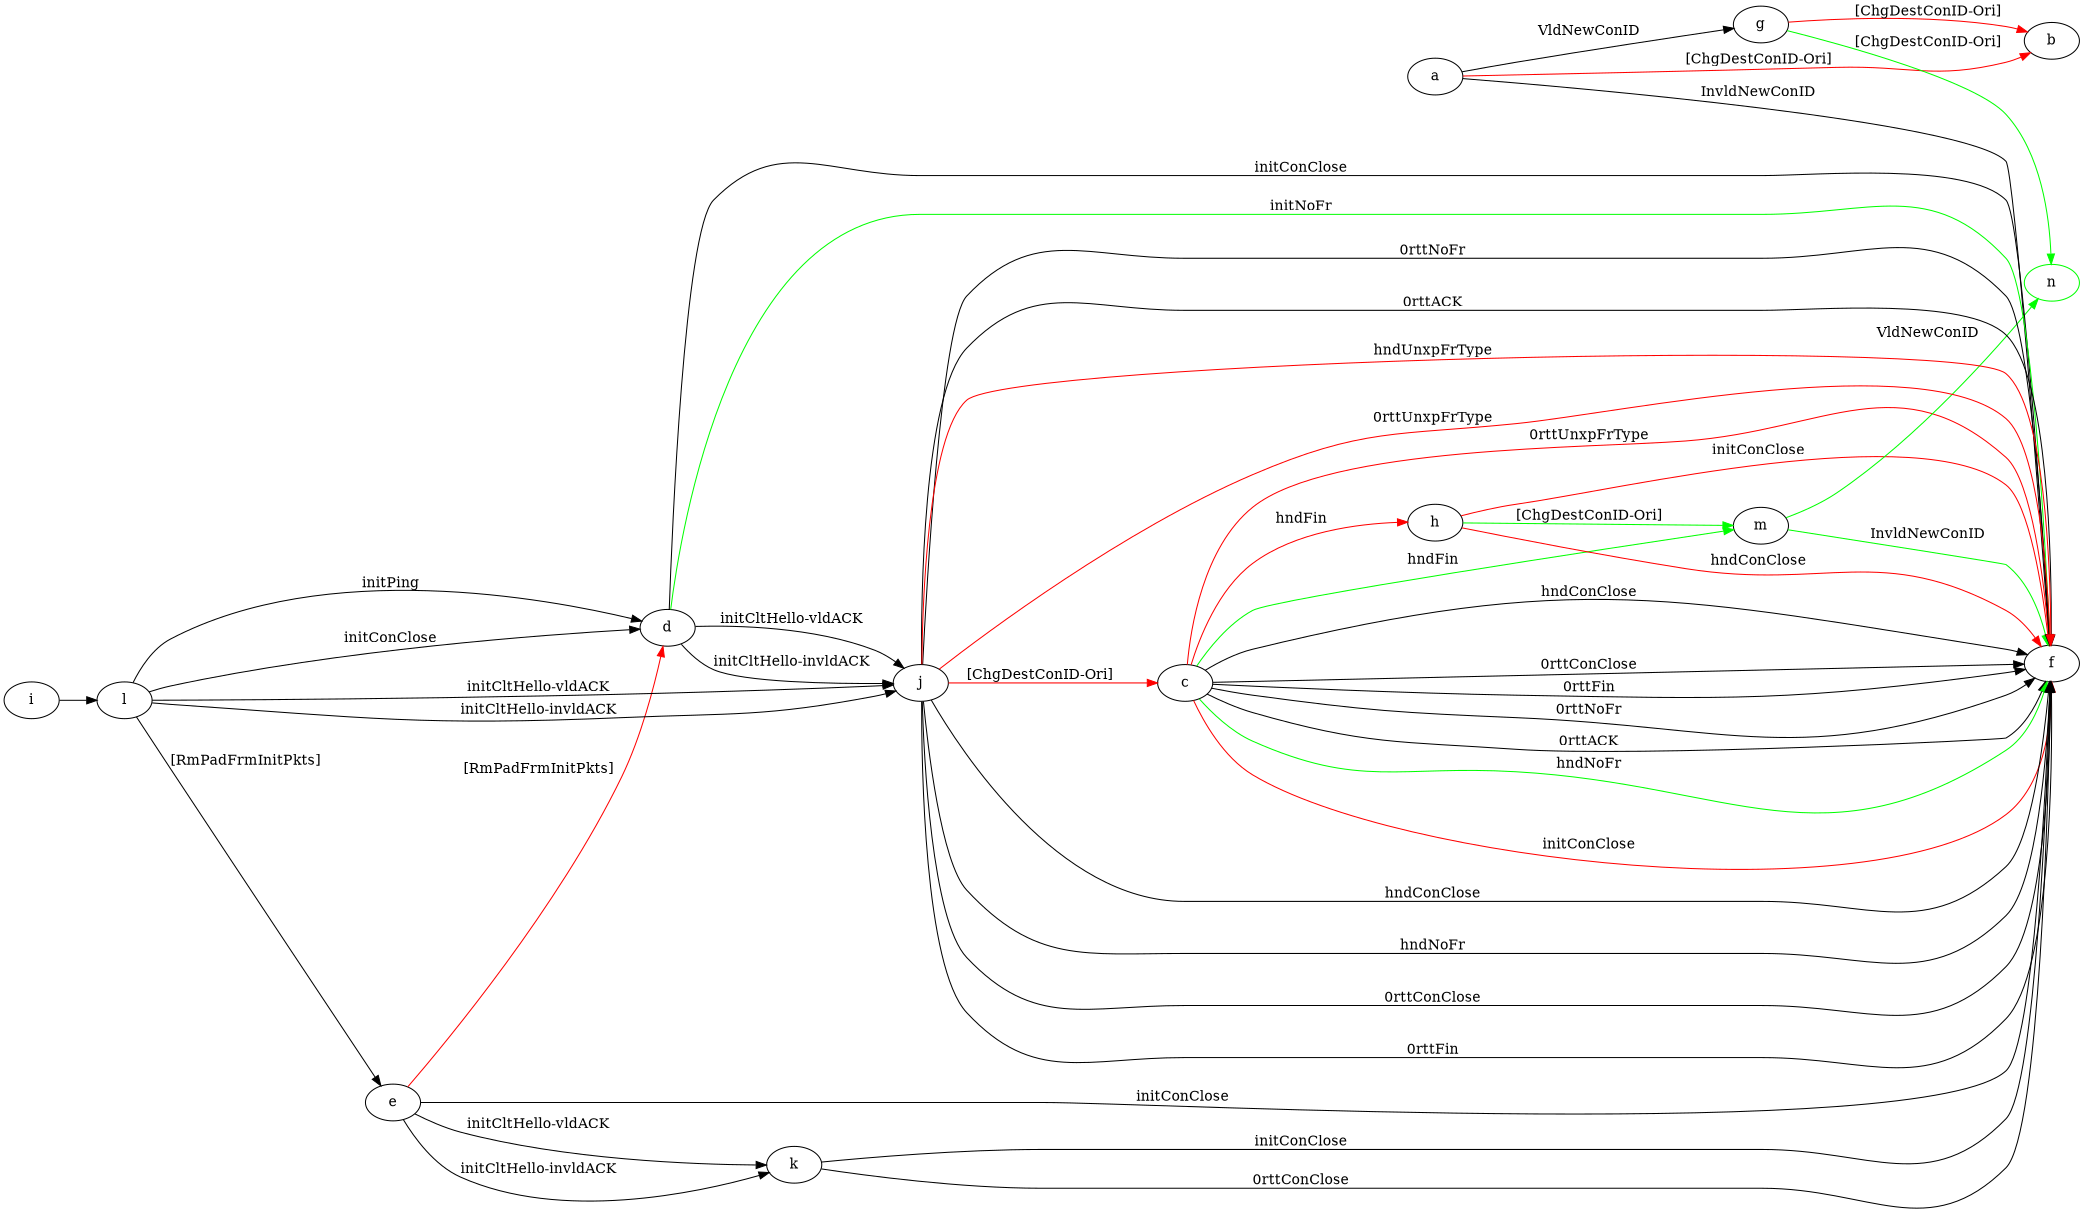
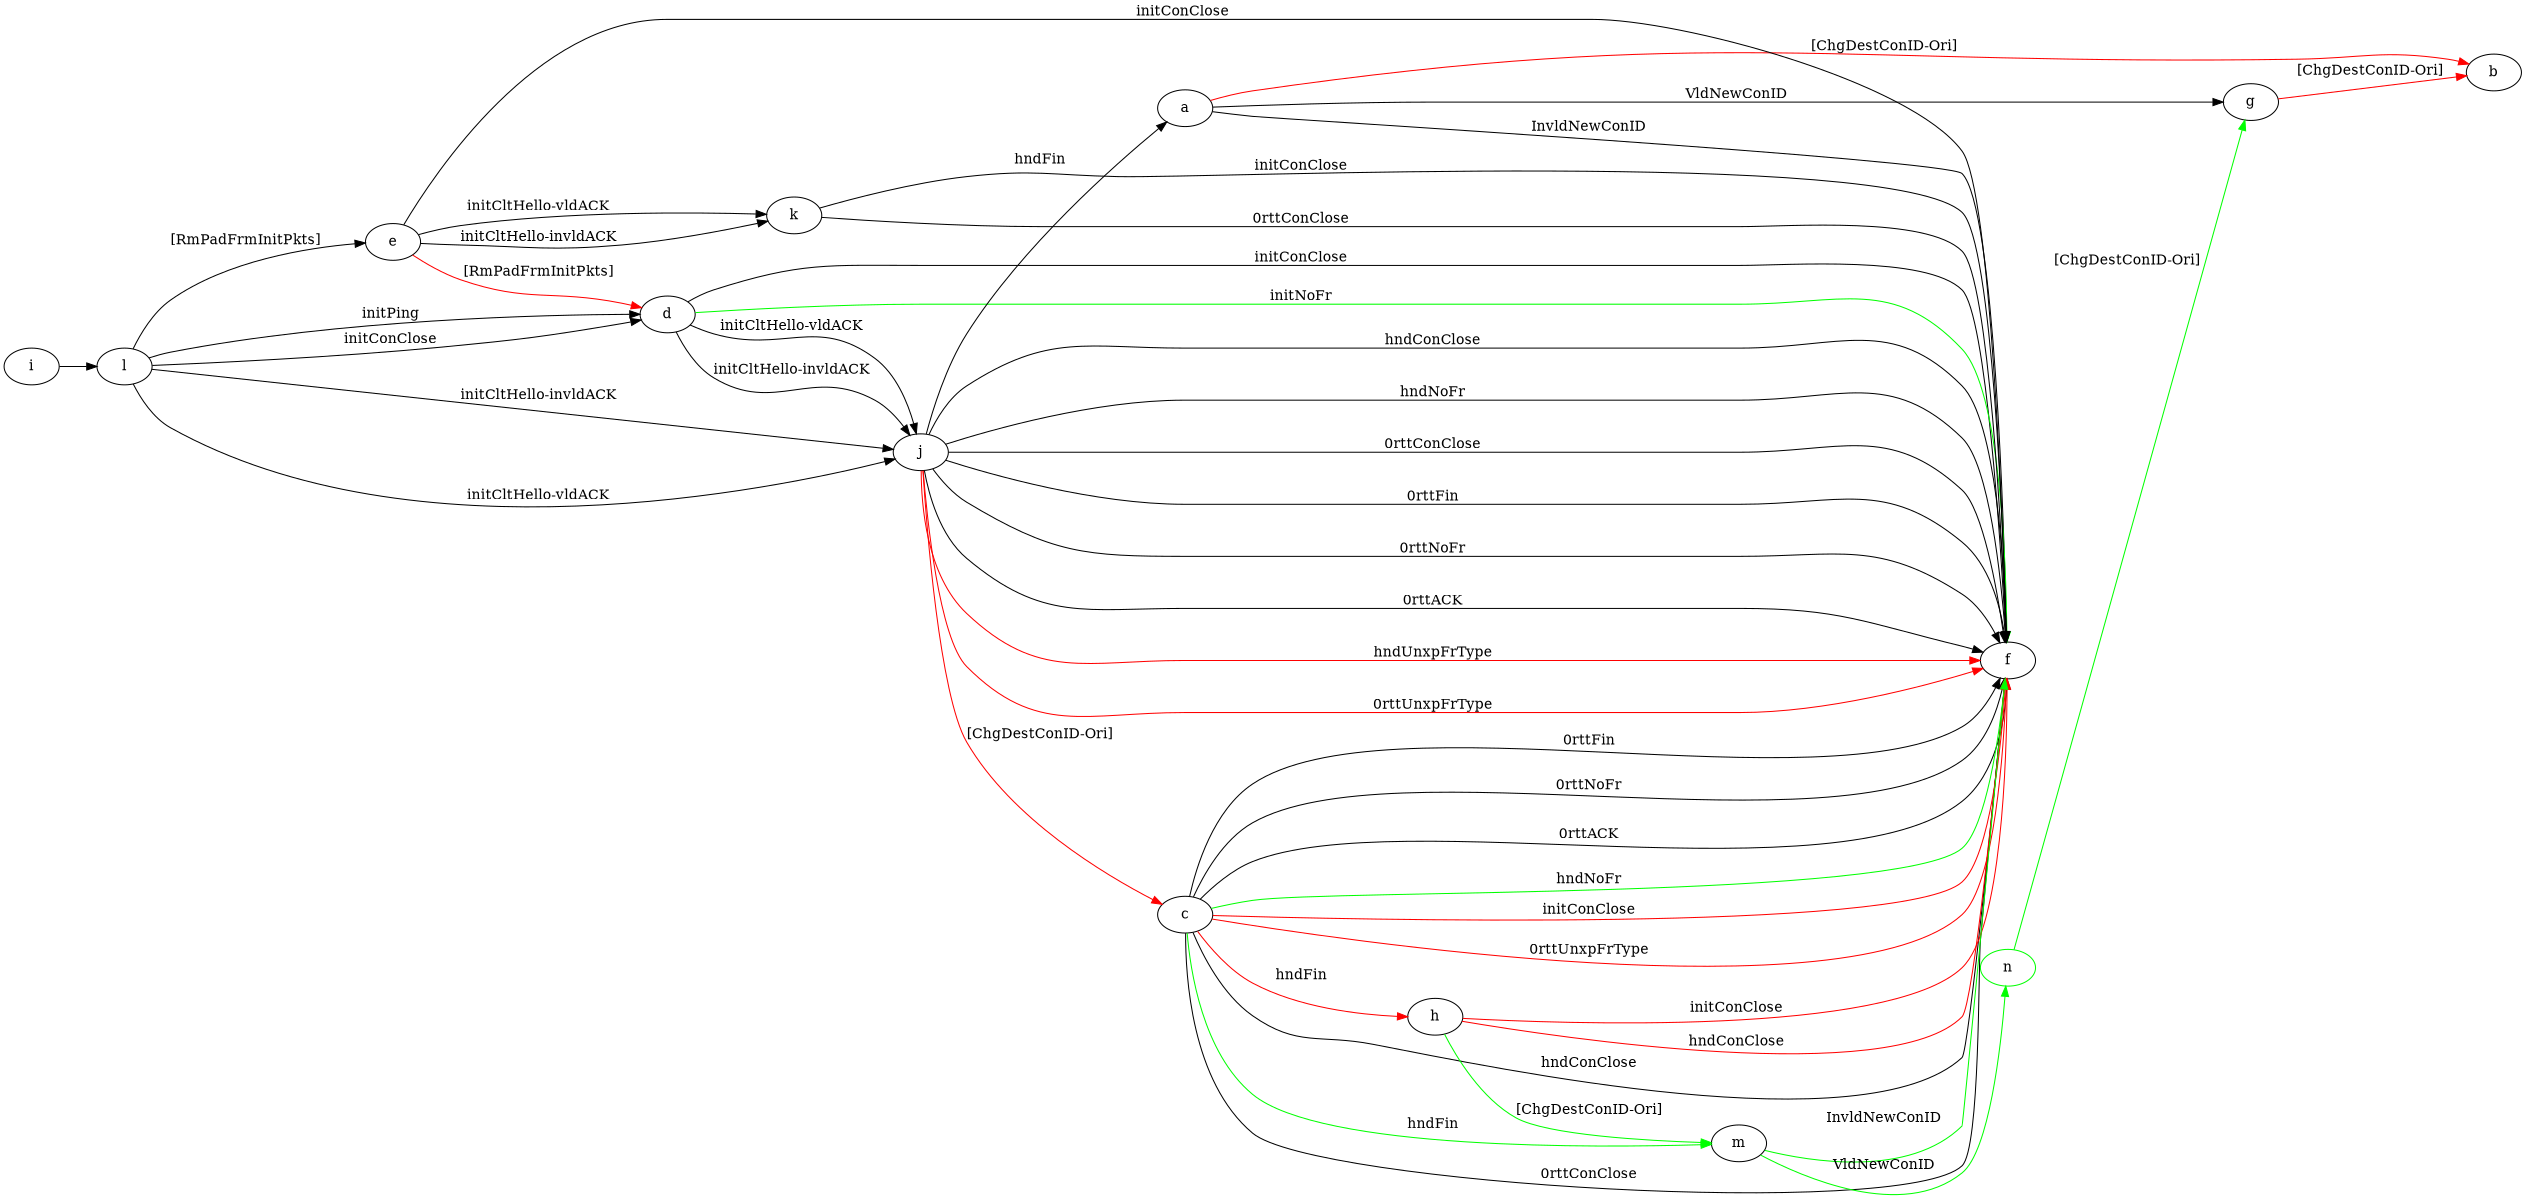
(1970, 91) -> (2128, 540)
none -> (1013, 272)
